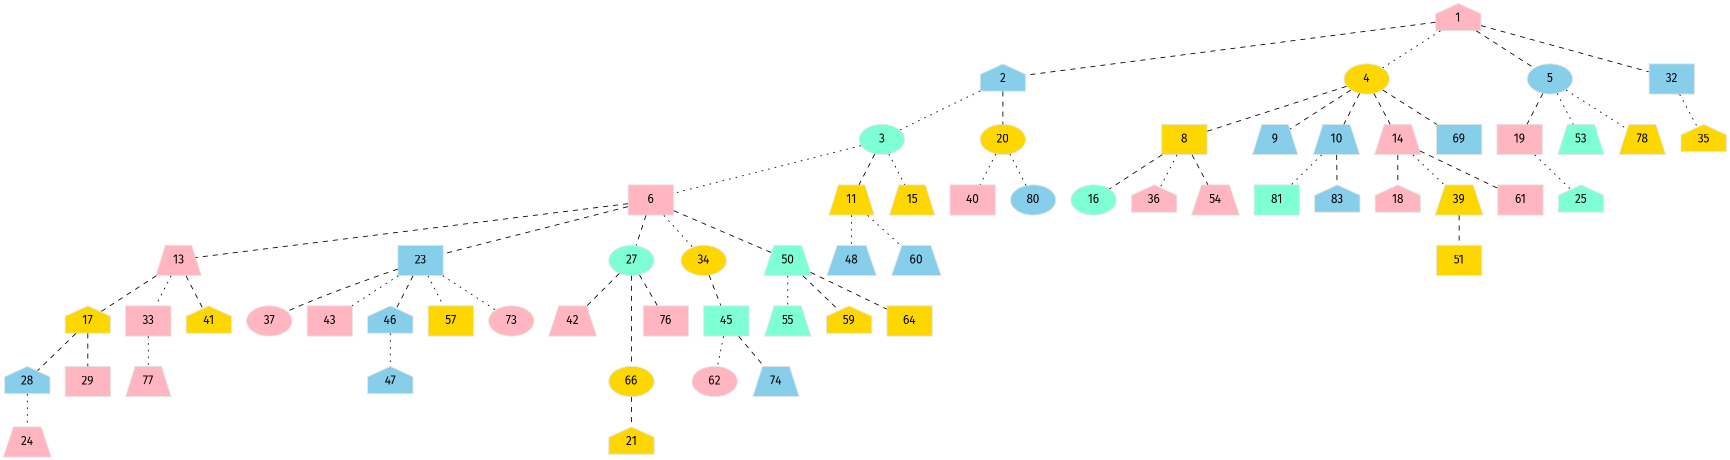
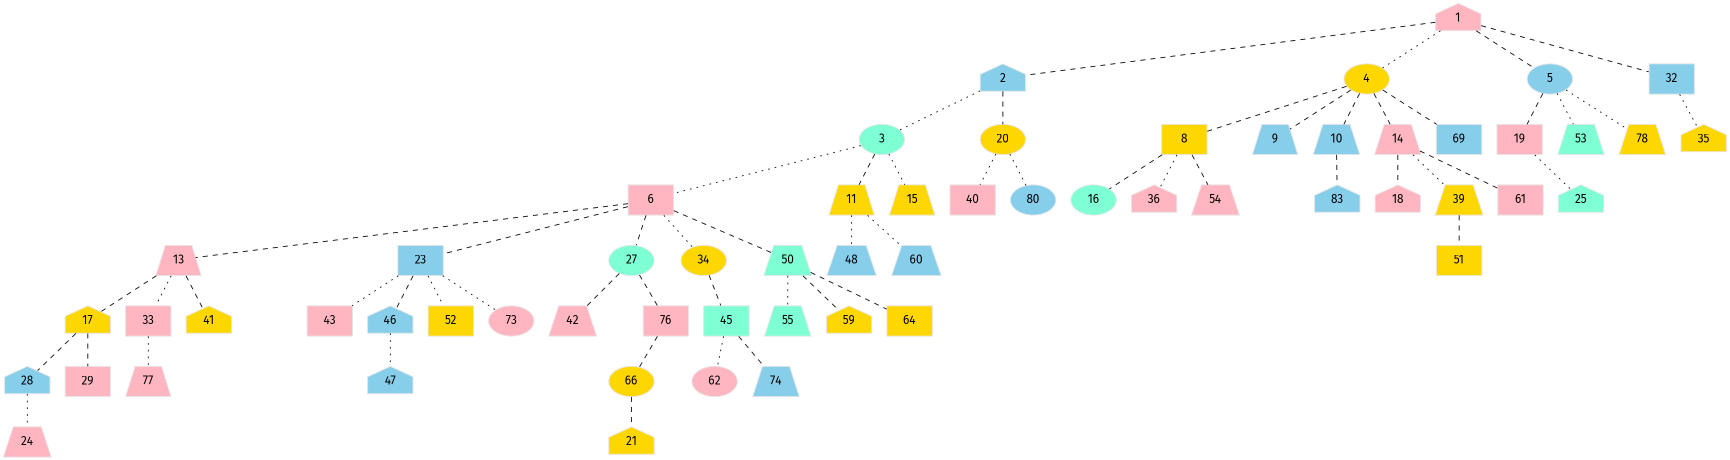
(1277, 200) -> none
(269, 321) -> none
(451, 321) -> (451, 321)
(631, 321) -> (648, 352)
